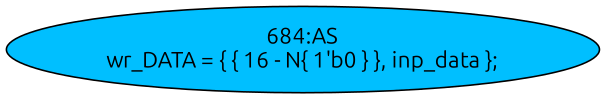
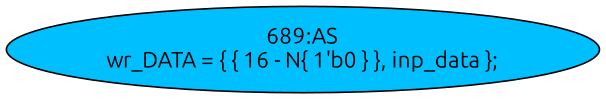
(303, 50) -> (303, 50)
